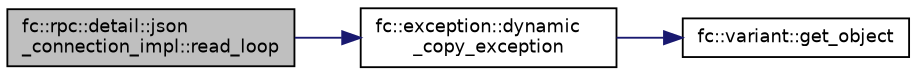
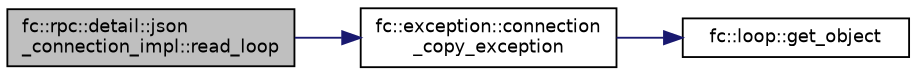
(489, 38) -> (489, 38)
(796, 38) -> (796, 38)
